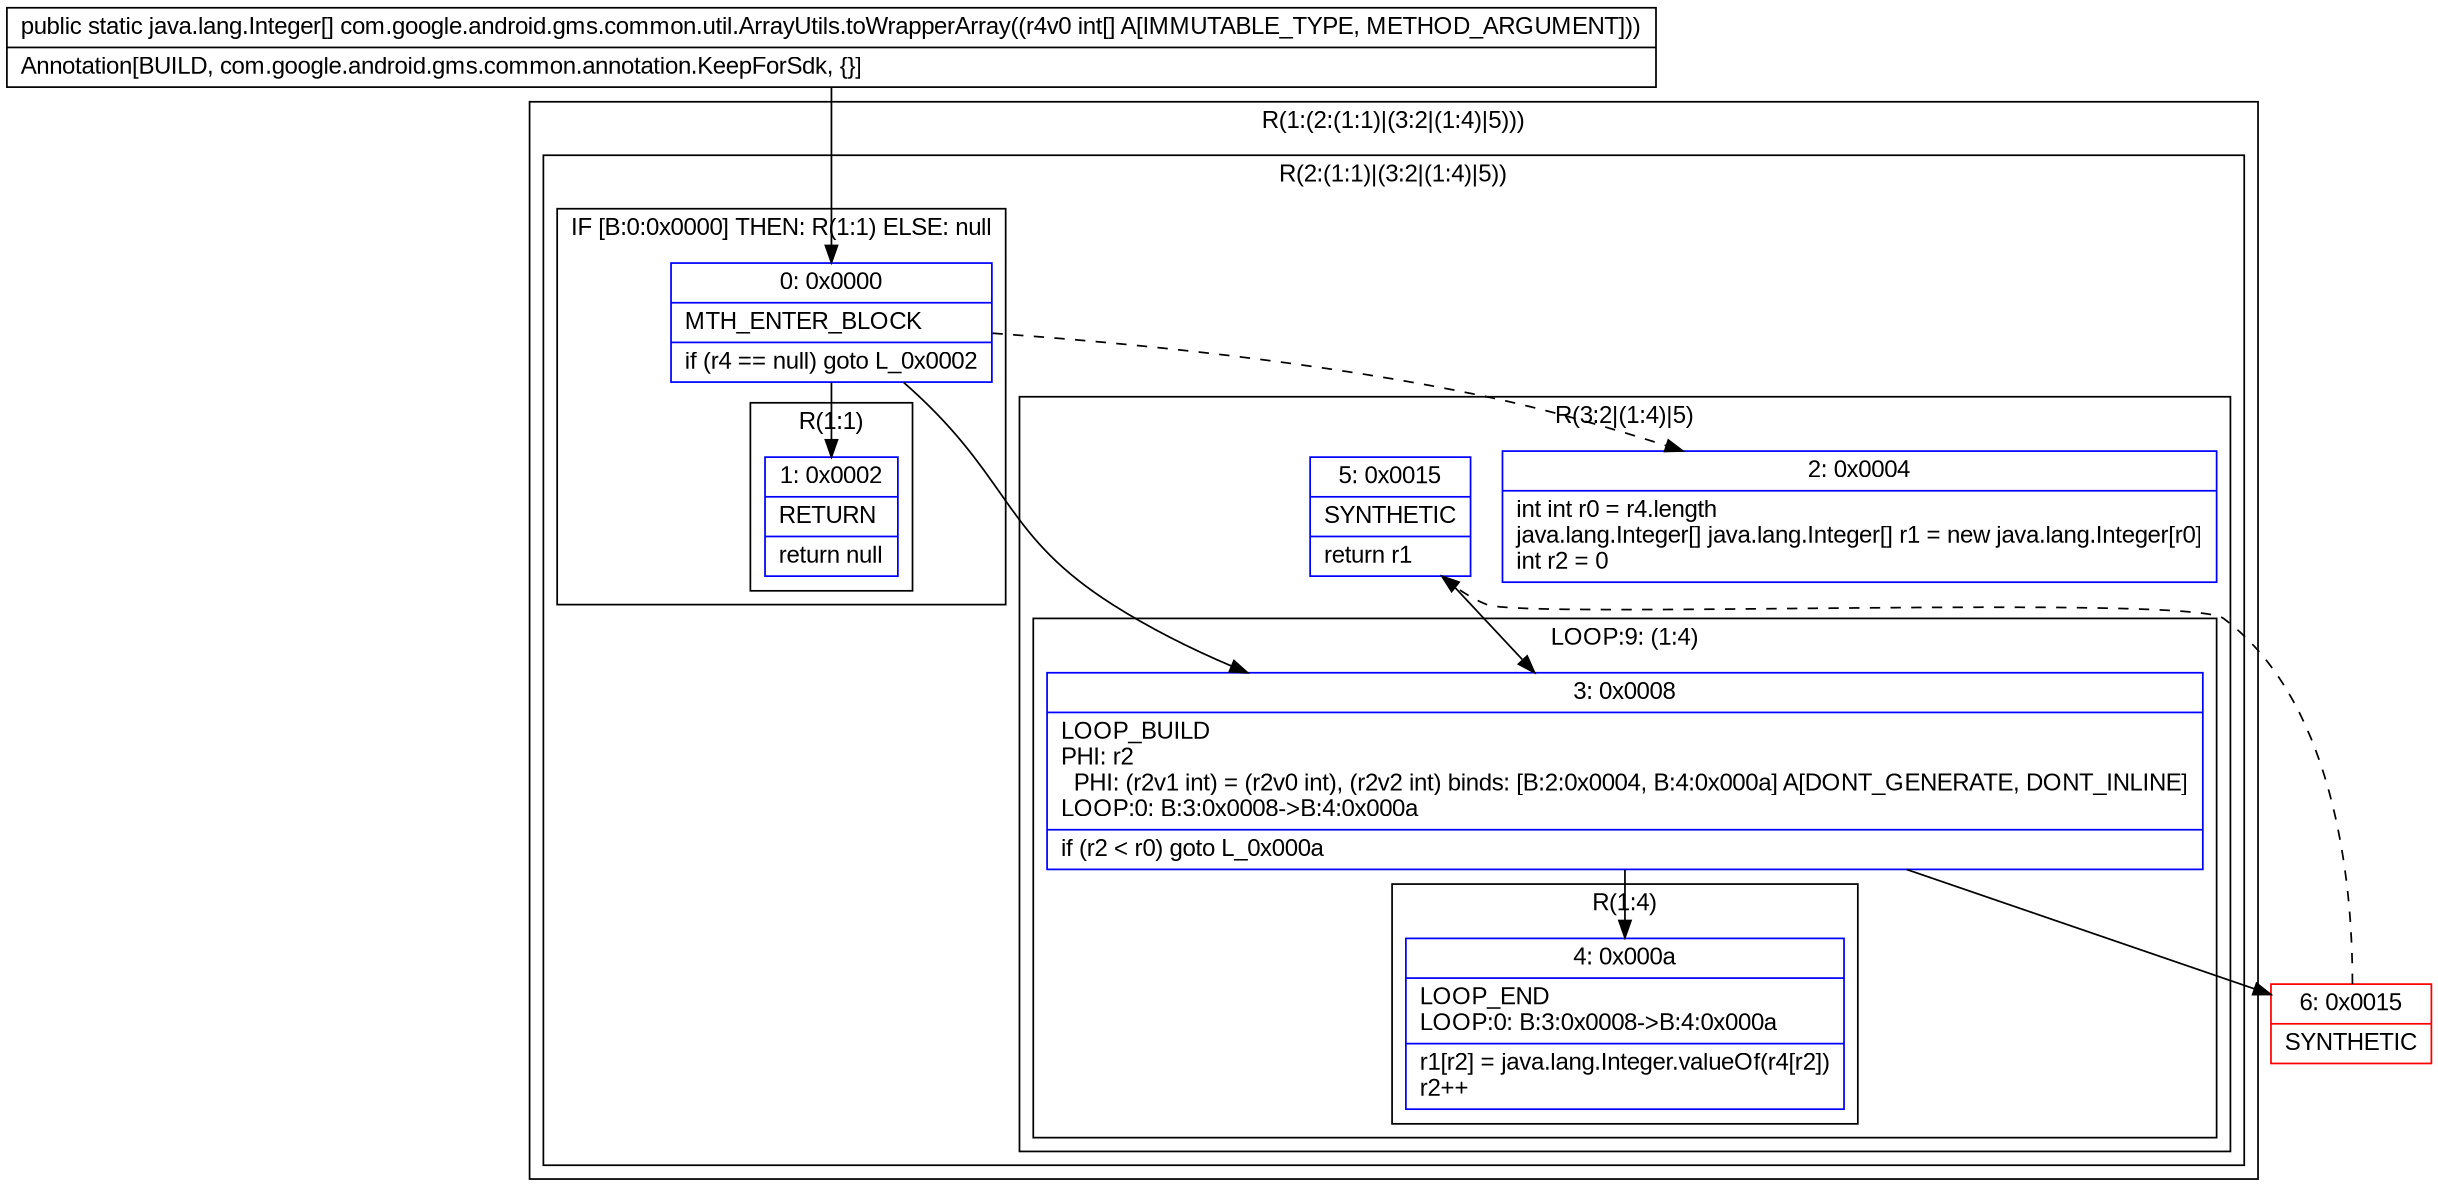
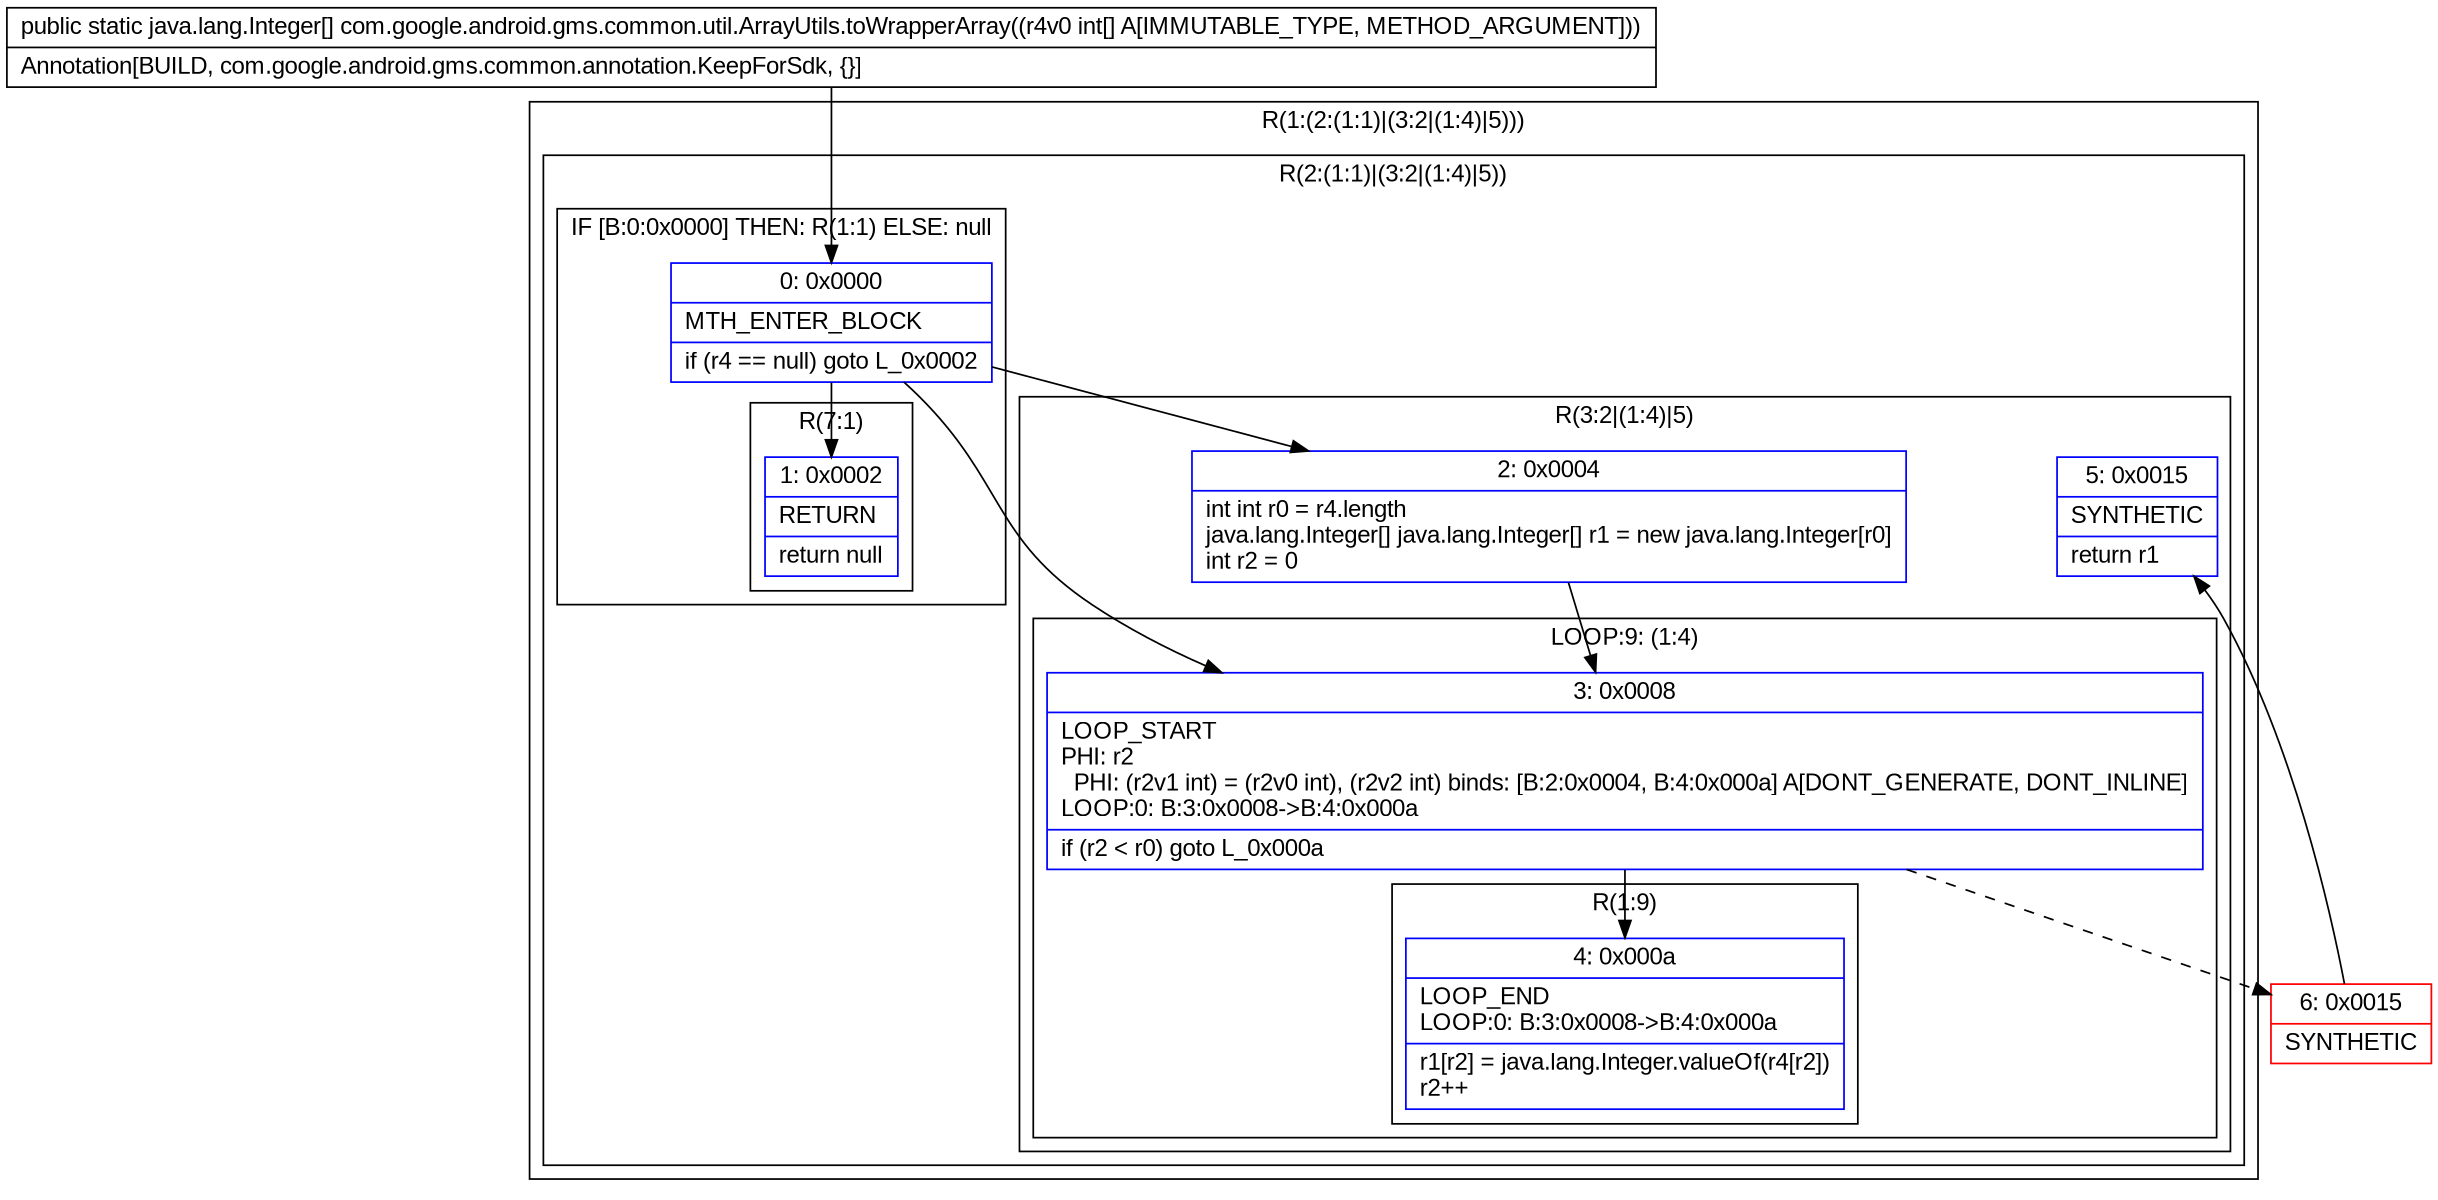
(1333, 370) -> (1149, 409)
(831, 423) -> (831, 423)
(2038, 608) -> (2292, 781)
(1495, 631) -> (1576, 608)
(1136, 731) -> (1139, 731)
(1625, 904) -> (1625, 904)
(2081, 929) -> (2081, 929)
